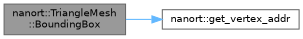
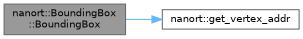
(65, 19) -> (65, 19)
